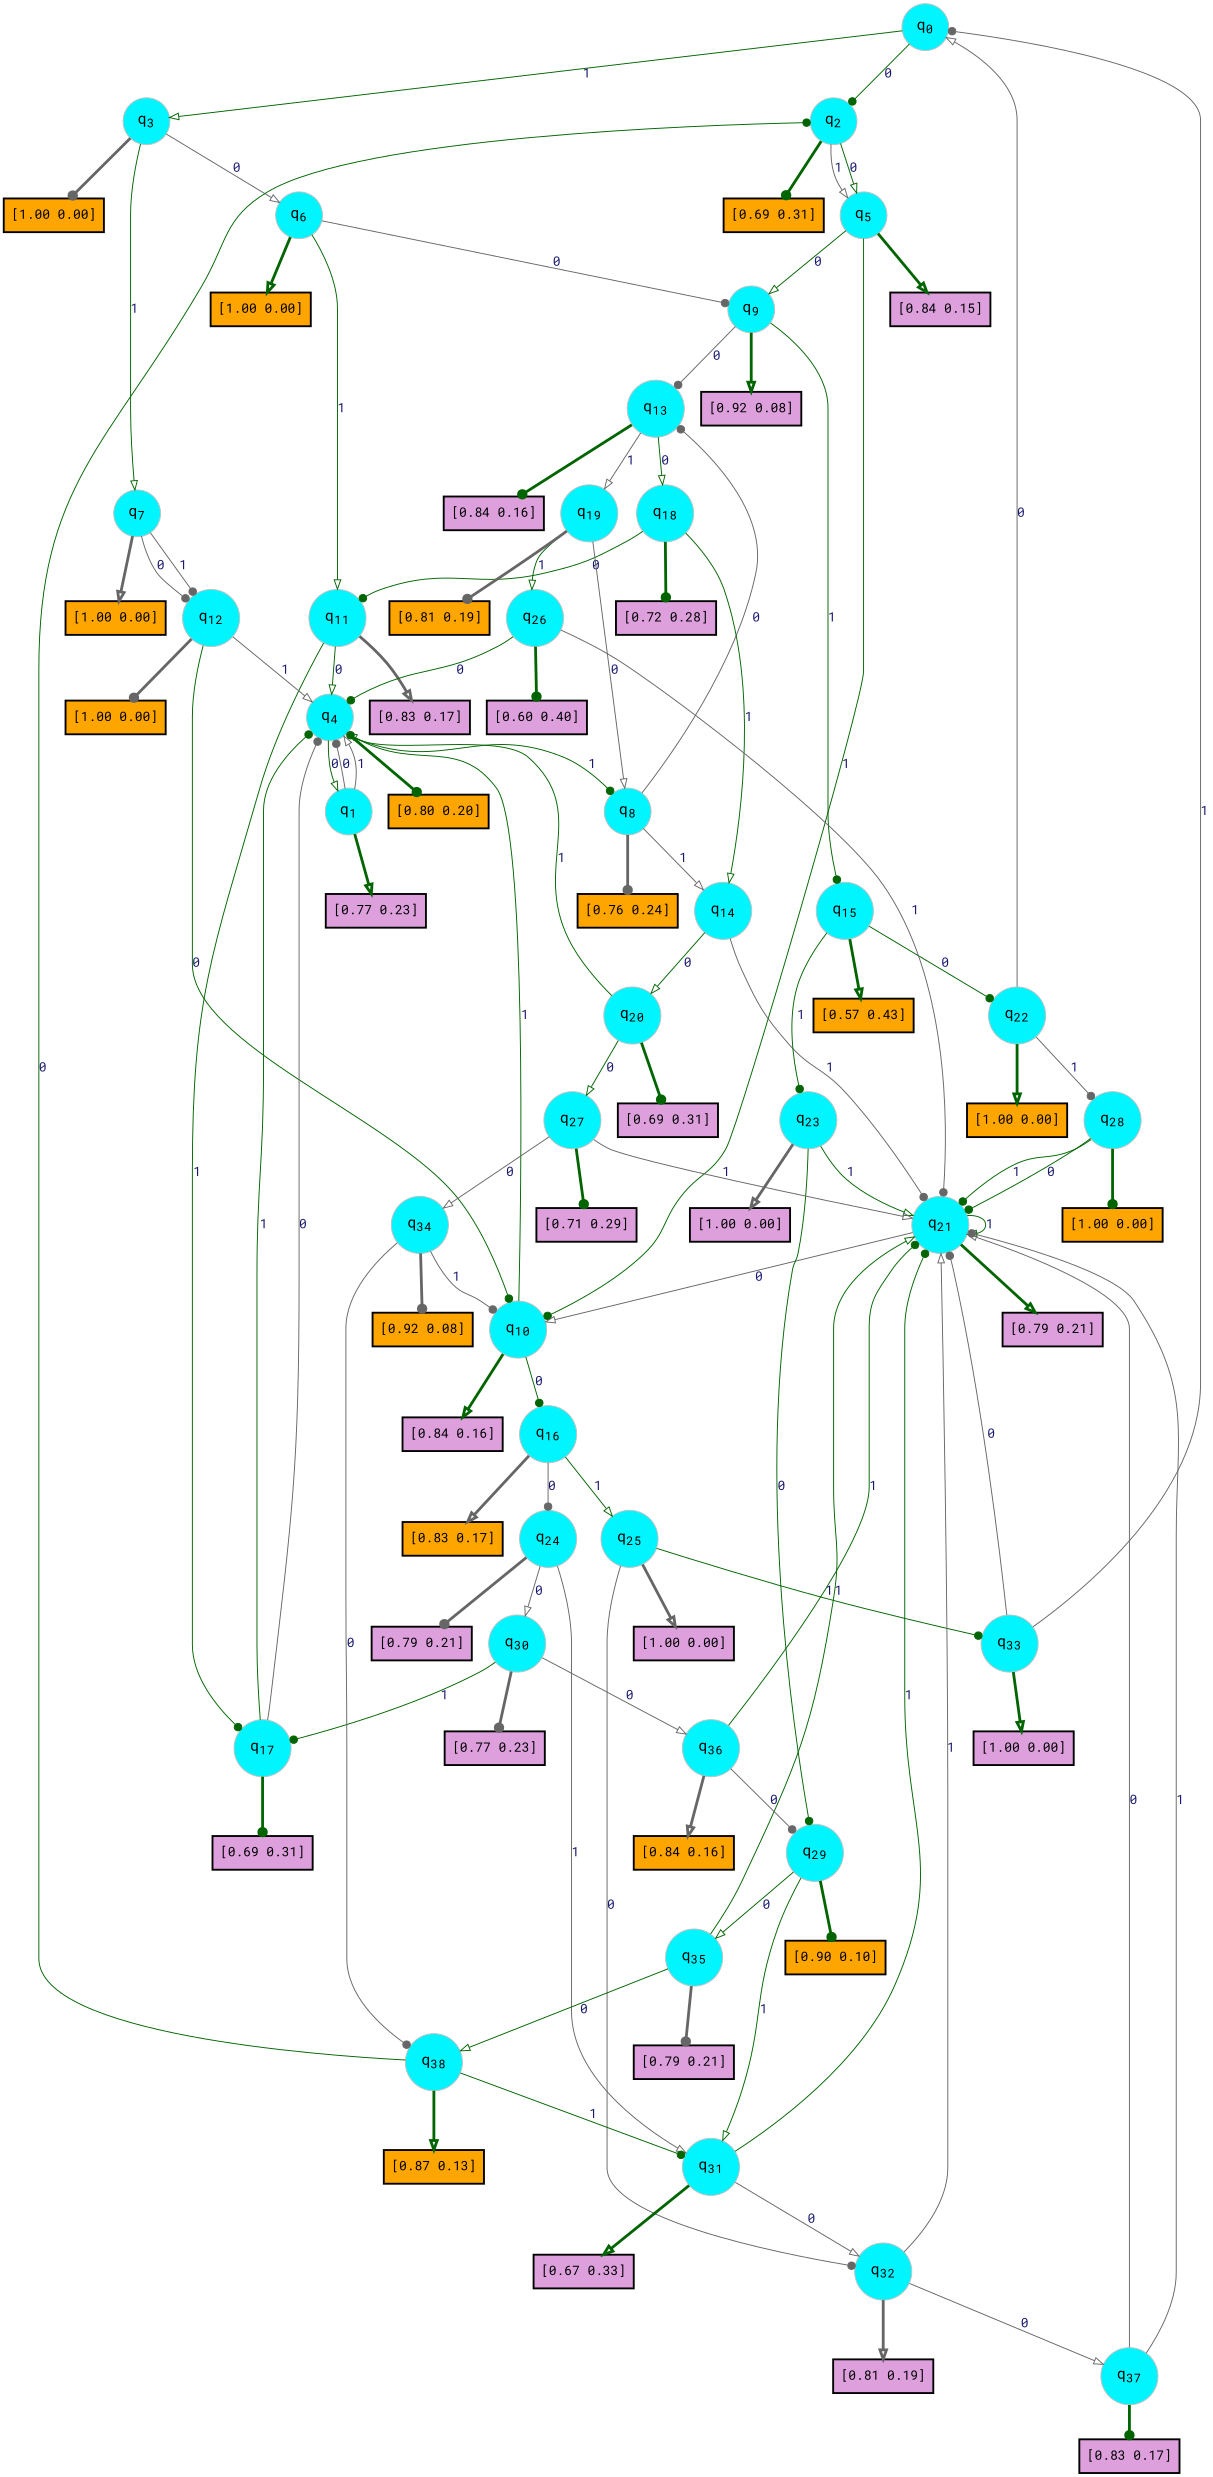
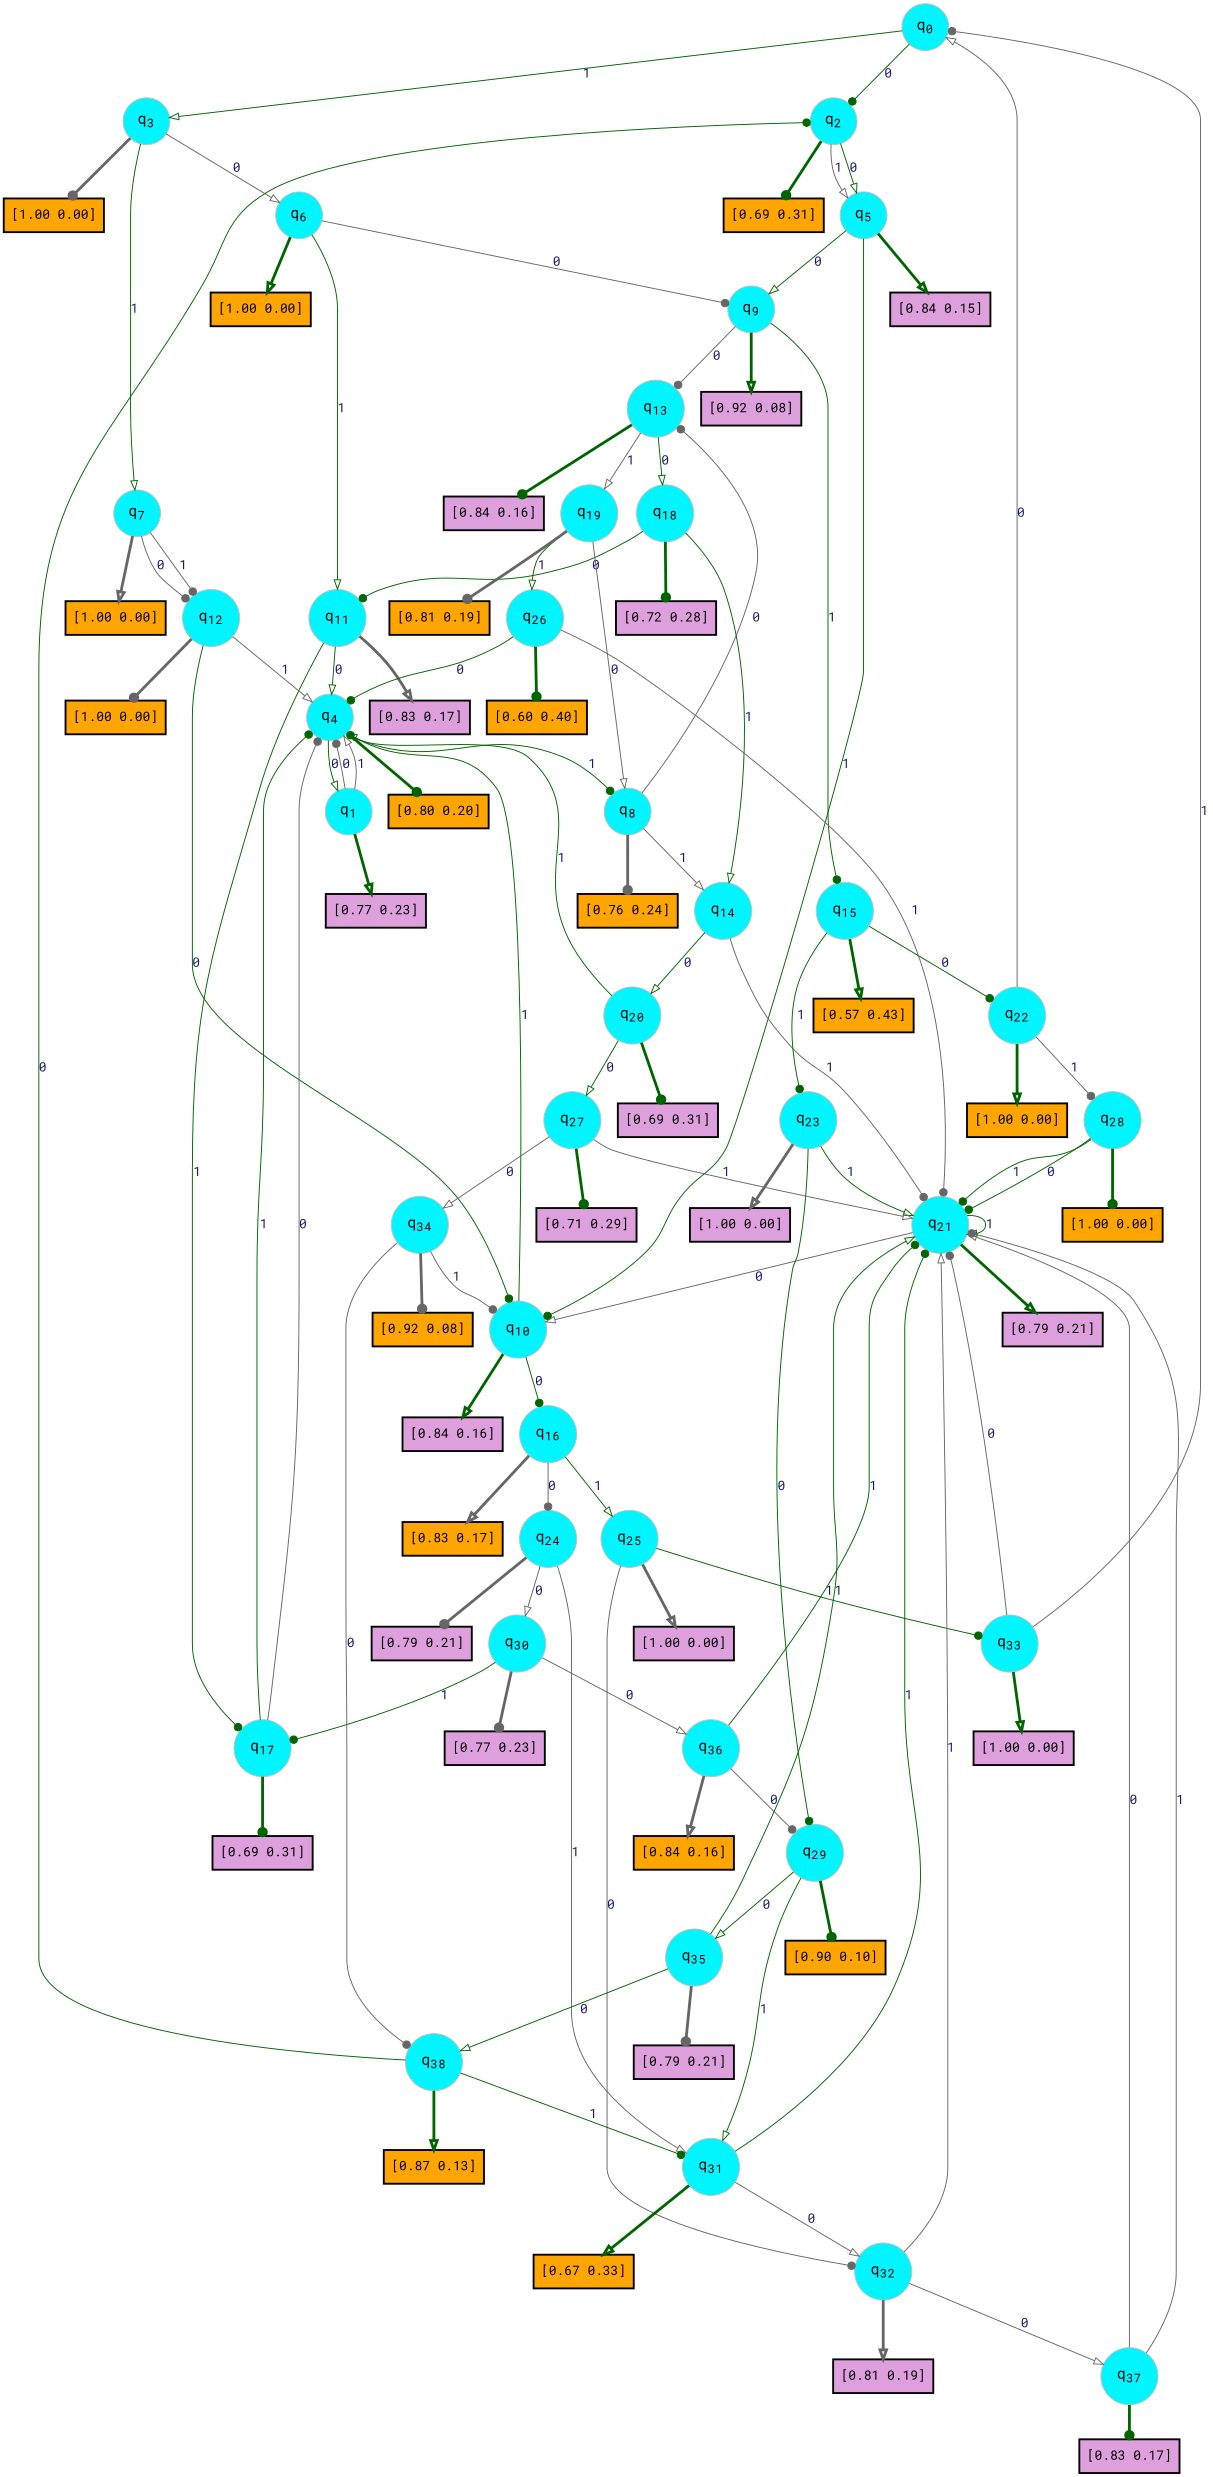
(537, 717) -> (537, 717)
(584, 2272) -> (584, 2272)
